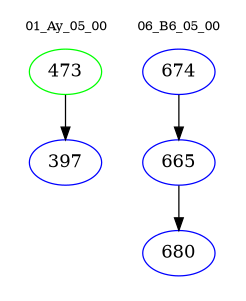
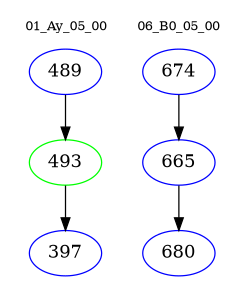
(179, 27) -> (179, 27)
none -> (66, 72)
(66, 72) -> (66, 163)
